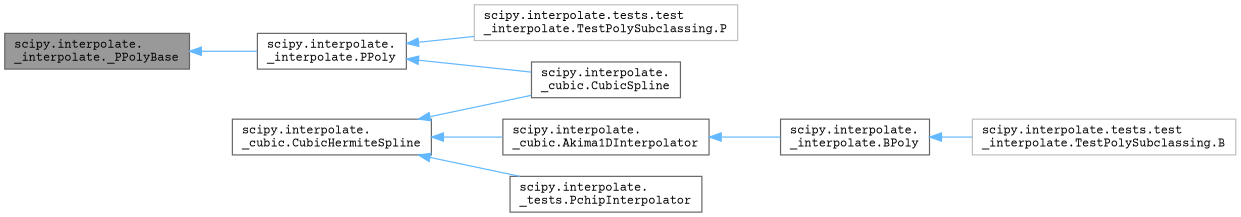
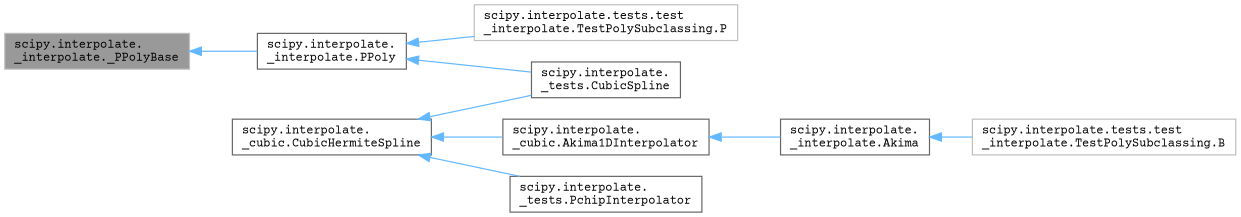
(97, 51) -> (97, 51)
(606, 80) -> (606, 80)
(855, 137) -> (855, 137)
